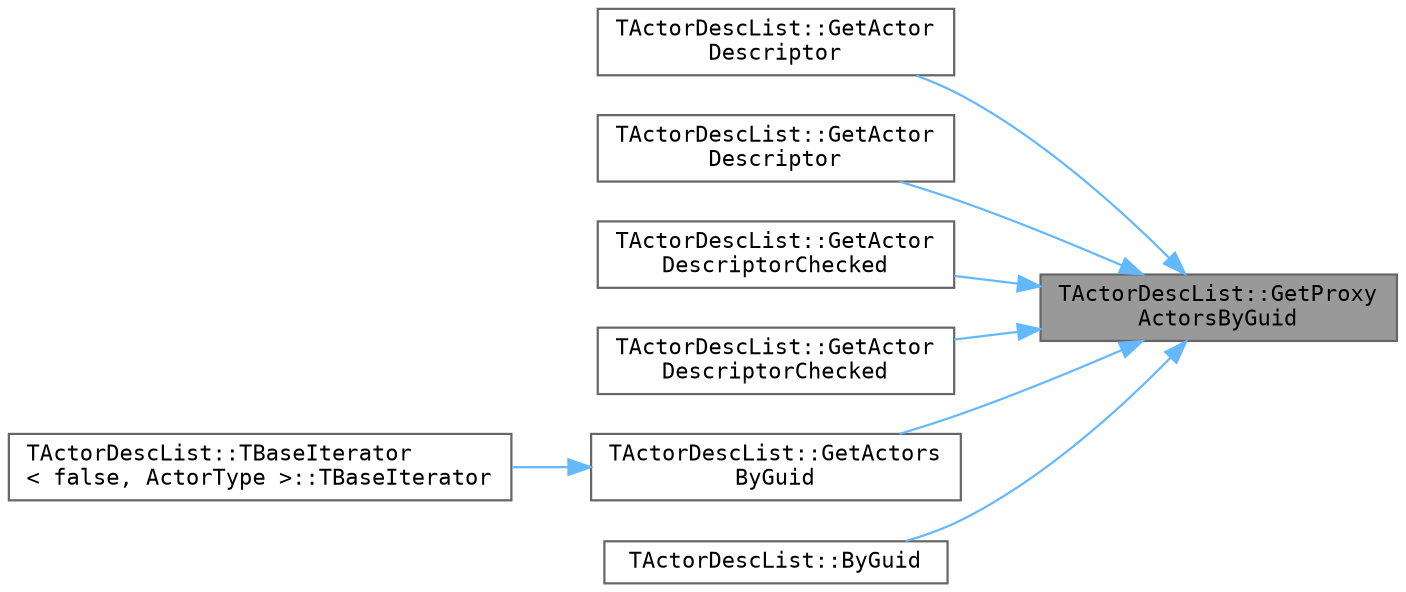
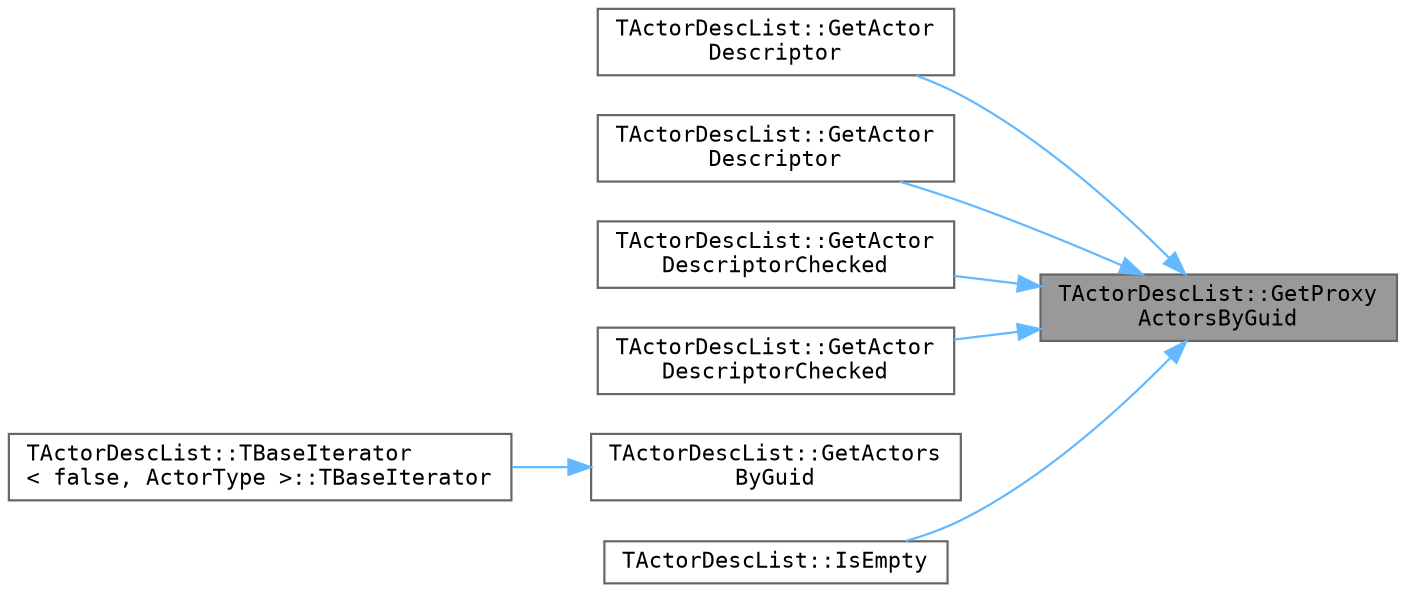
(1012, 395) -> none
(776, 562) -> (776, 562)
